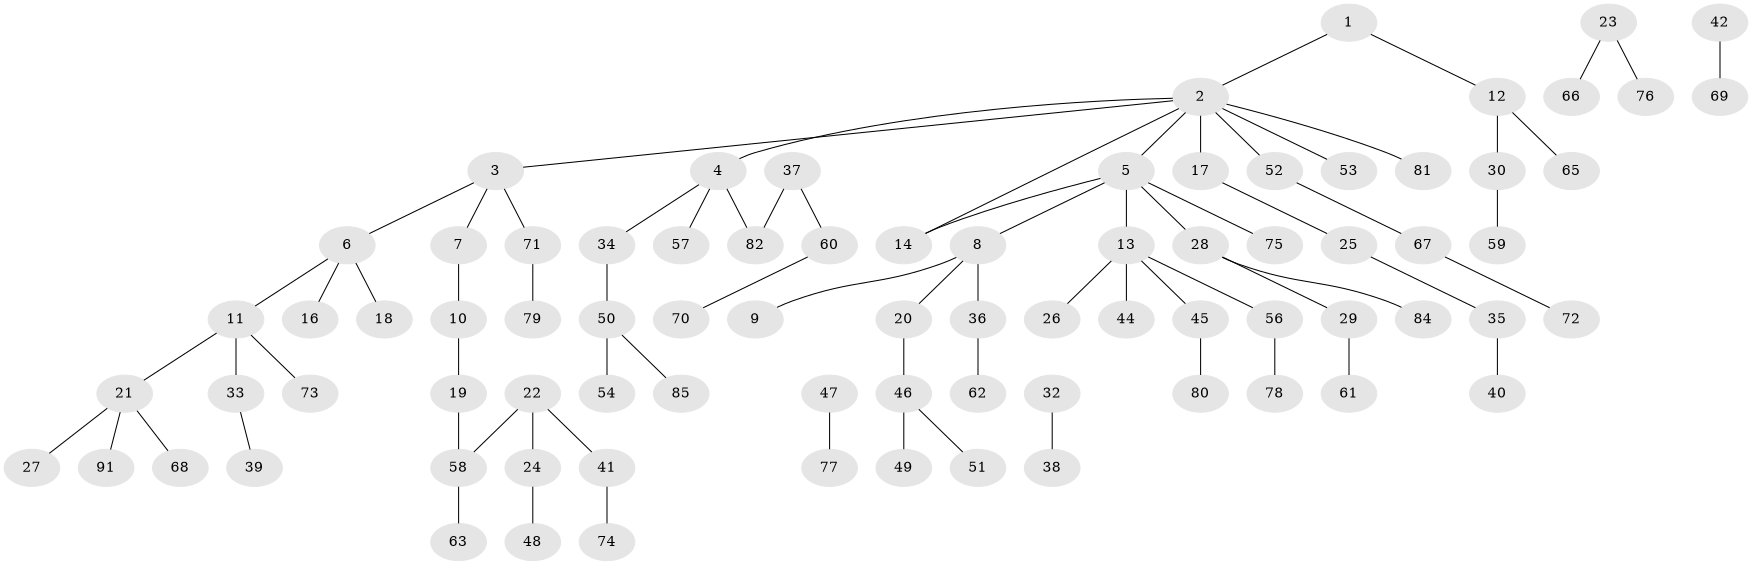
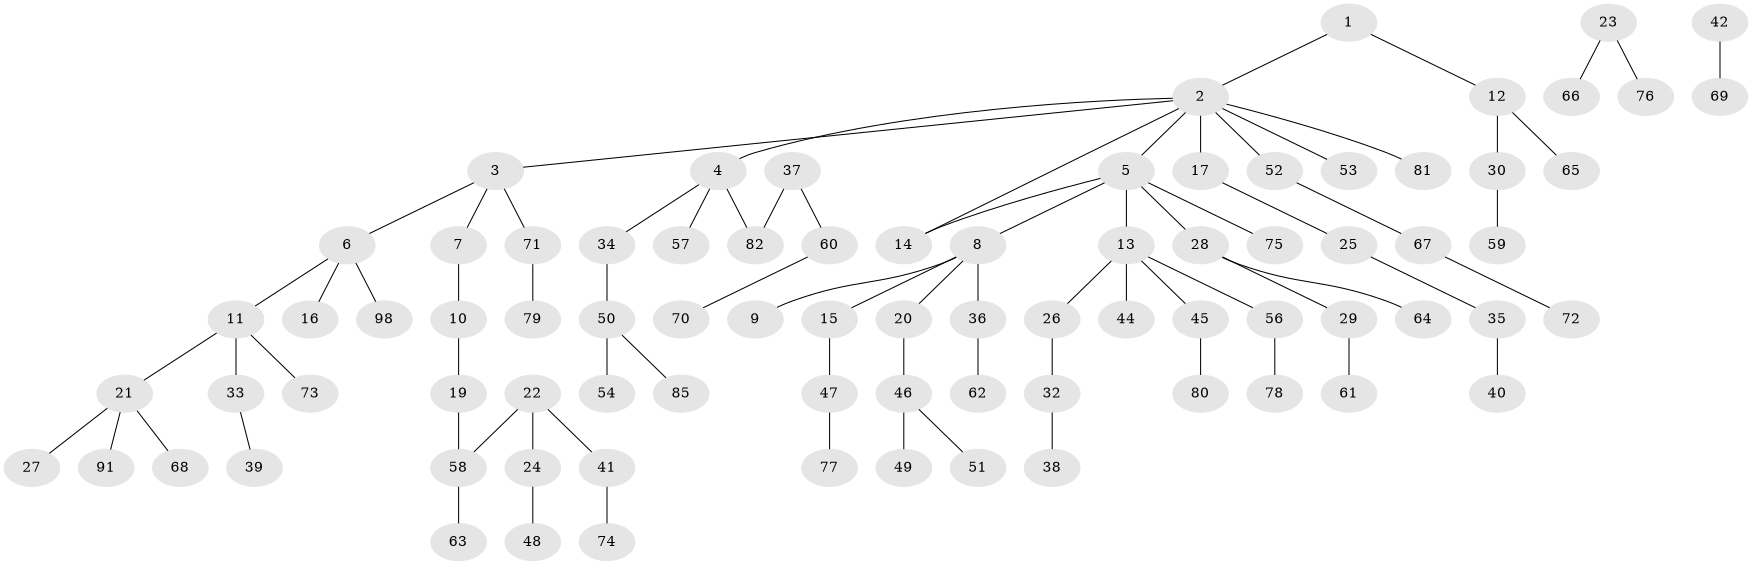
(384, 319) -> (384, 319)
none -> (830, 319)
(1423, 319) -> (1423, 319)
none -> (1052, 357)
